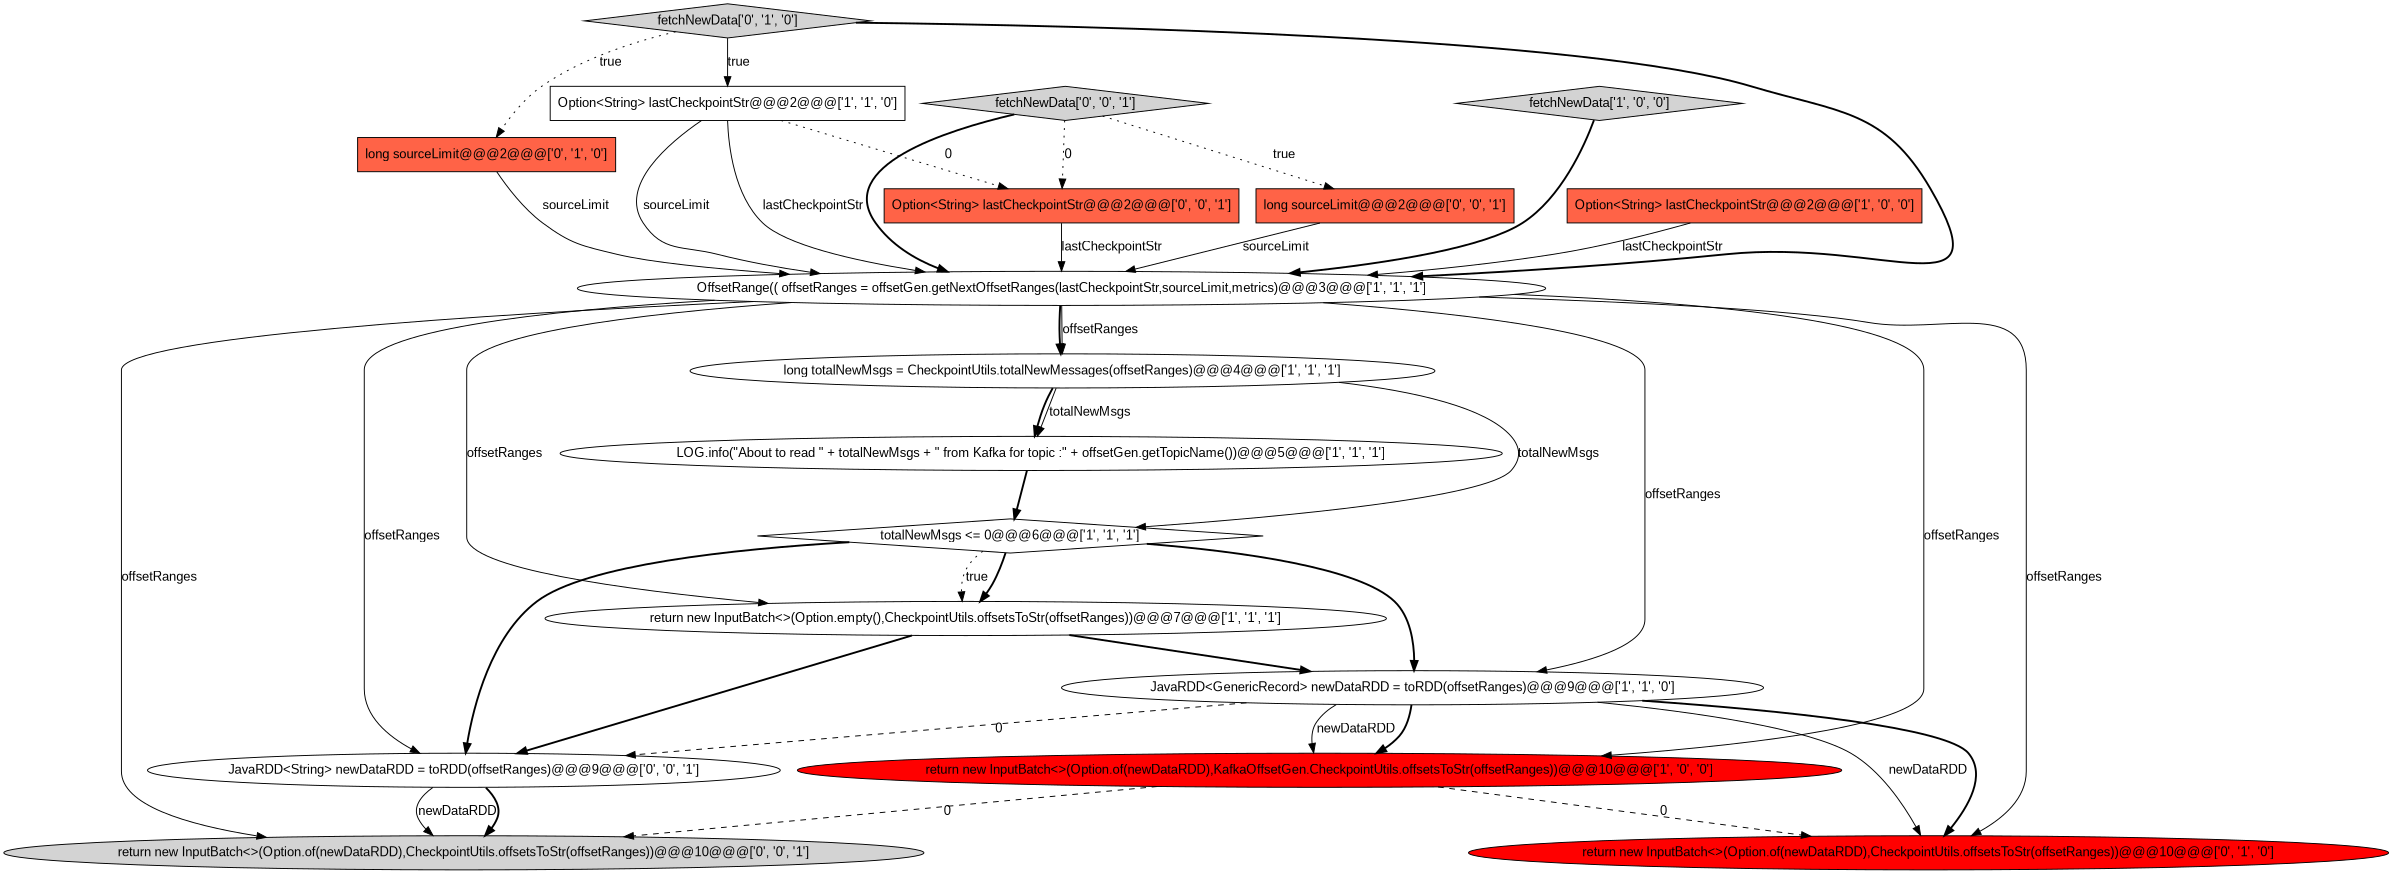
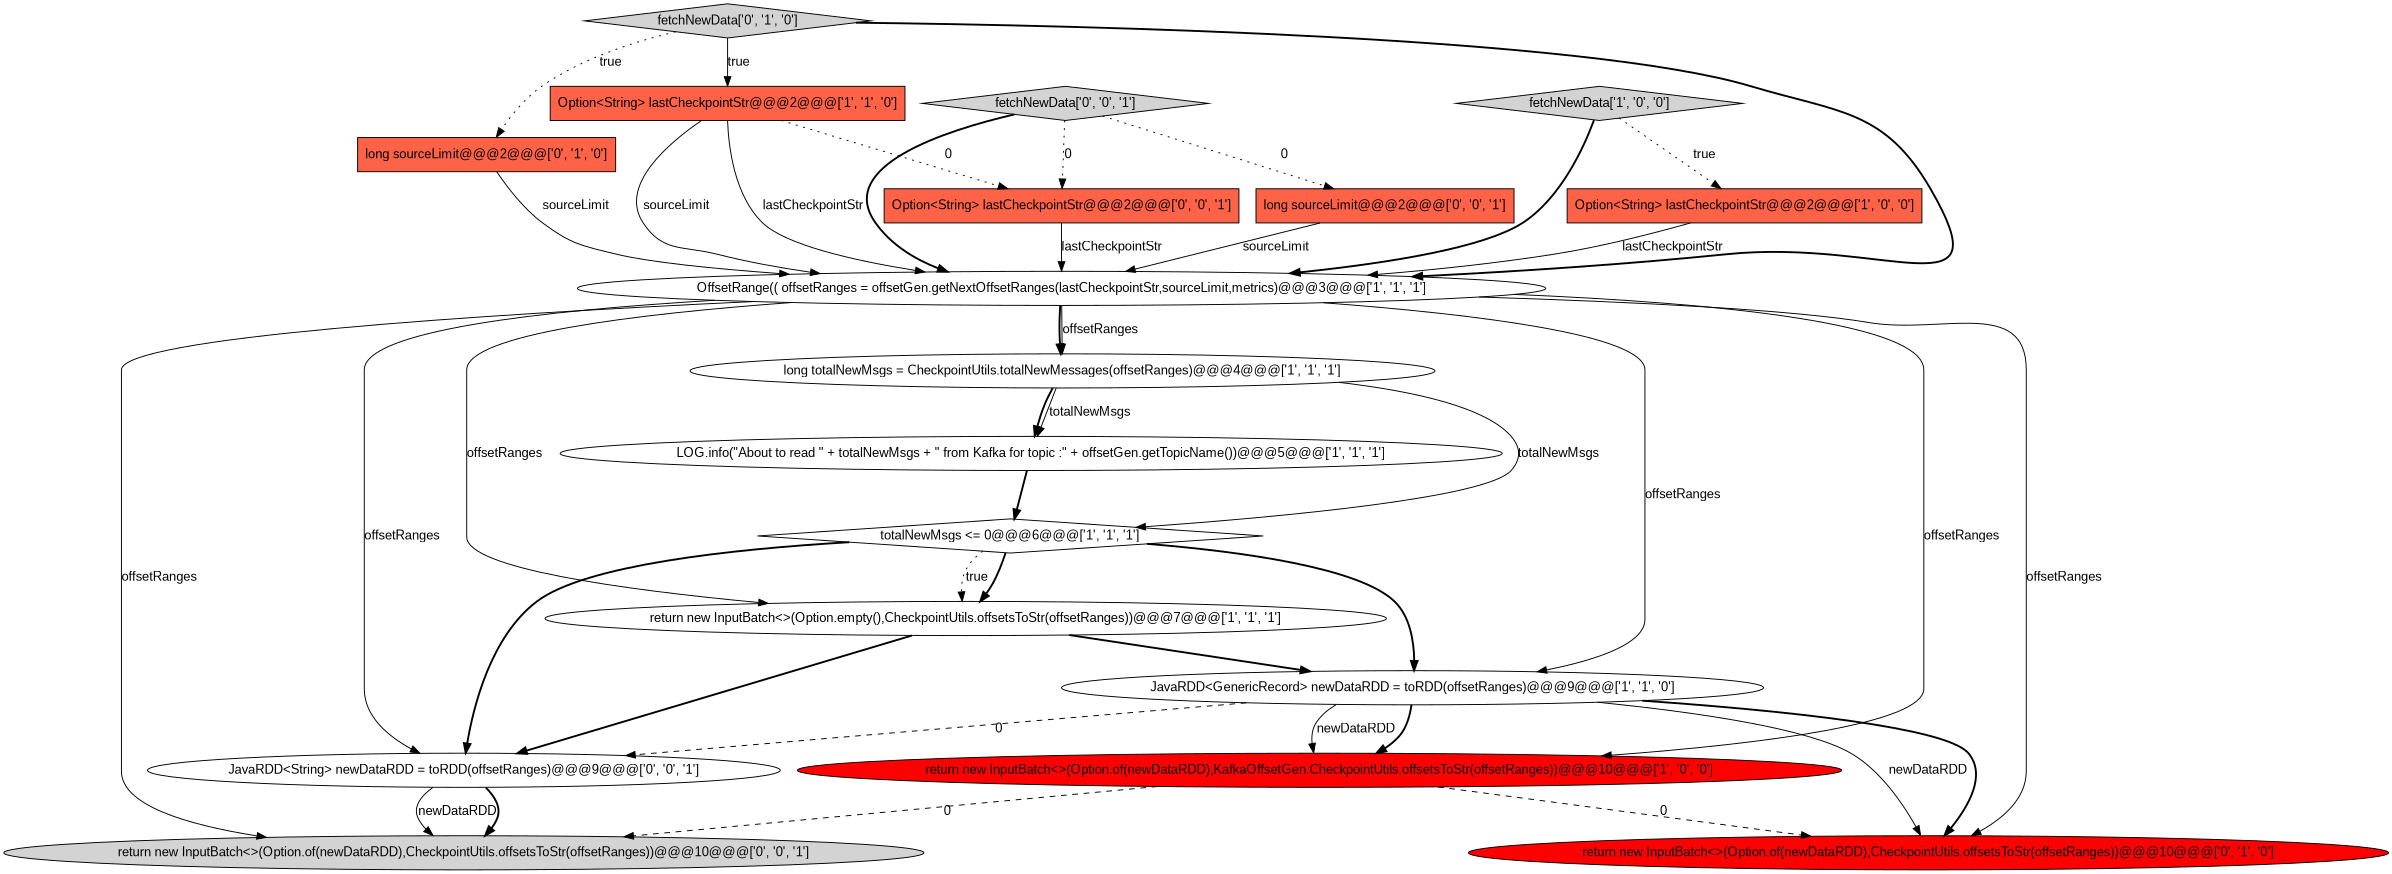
(728, 103) -> (728, 103)
none -> (1666, 151)
(1284, 155) -> (1284, 155)
